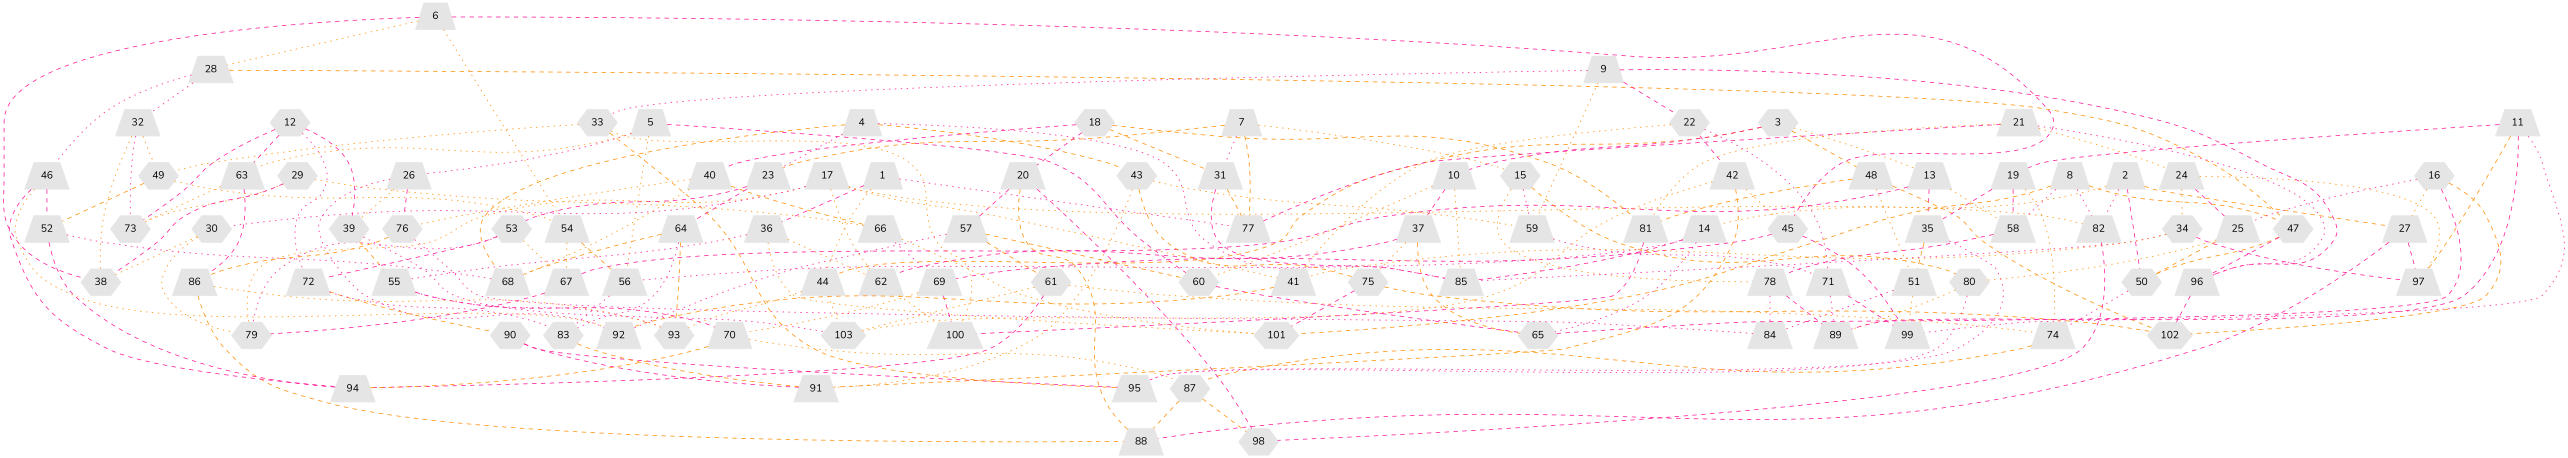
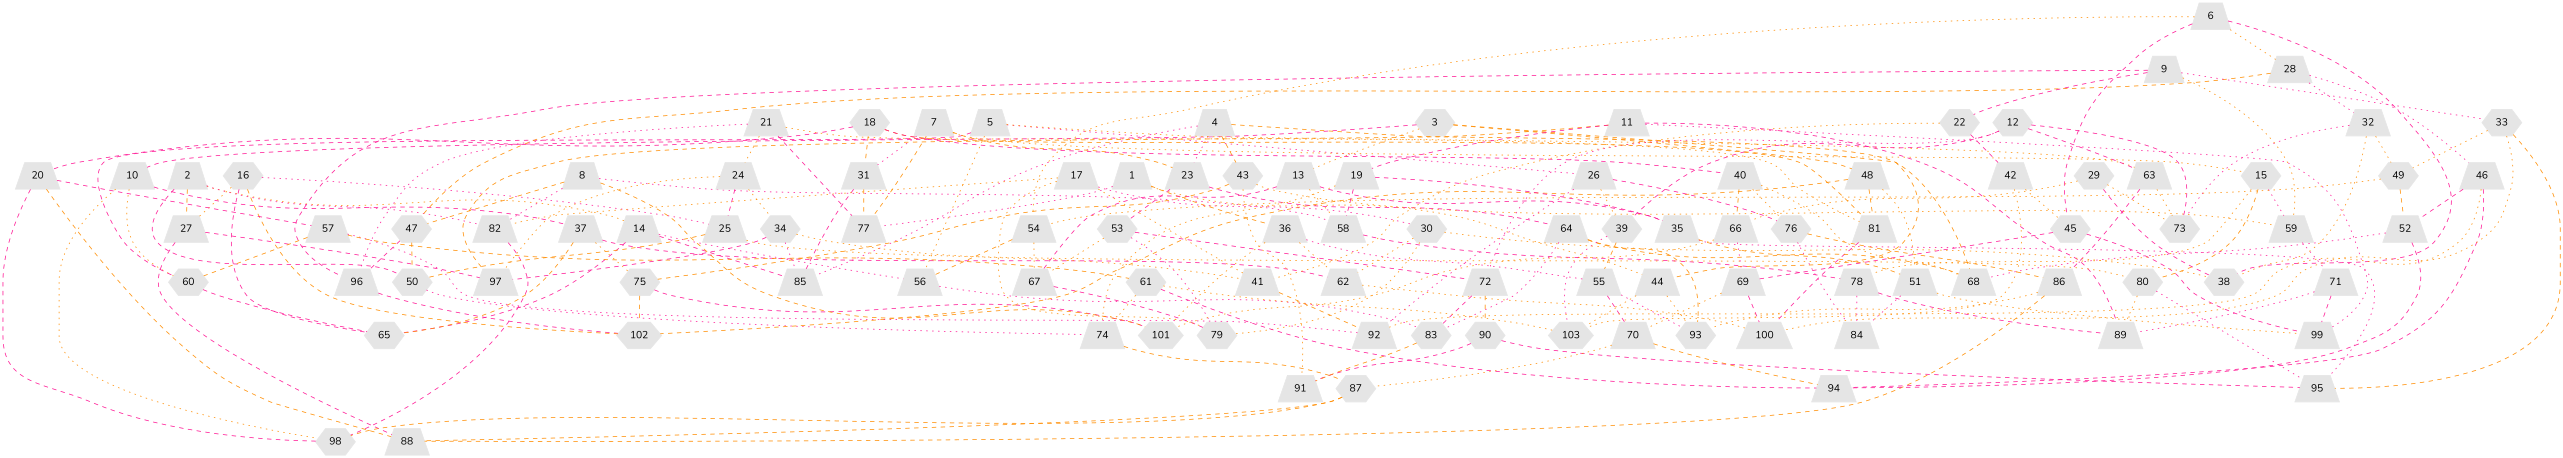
(1787, 182) -> none
(823, 204) -> (1209, 207)
(1457, 229) -> (100, 378)
(848, 235) -> (1390, 253)
(1636, 303) -> (533, 302)
(440, 308) -> (1457, 310)
(1330, 363) -> none
